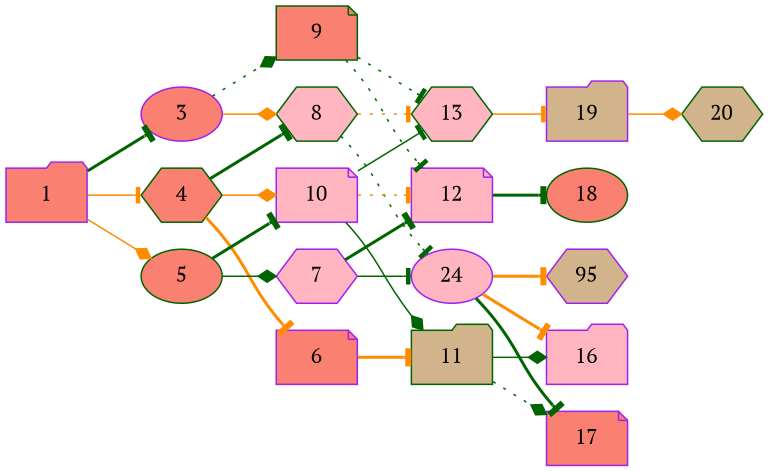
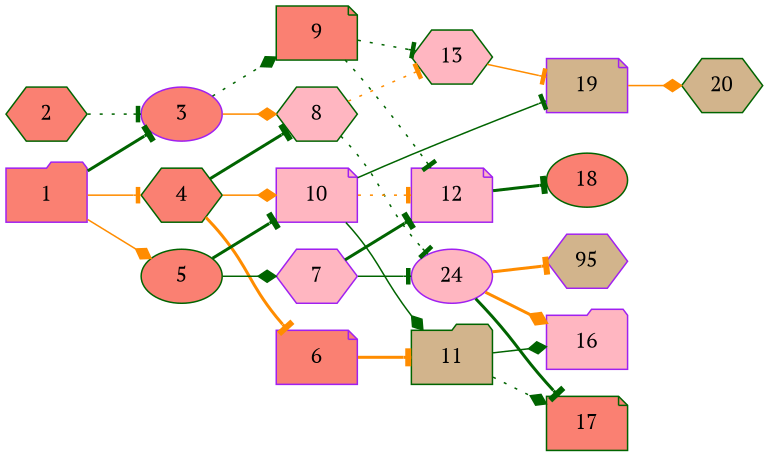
none -> (47, 114)
(587, 114) -> (587, 86)
(387, 153) -> (448, 140)
(511, 312) -> (508, 303)
(587, 438) -> (587, 423)
